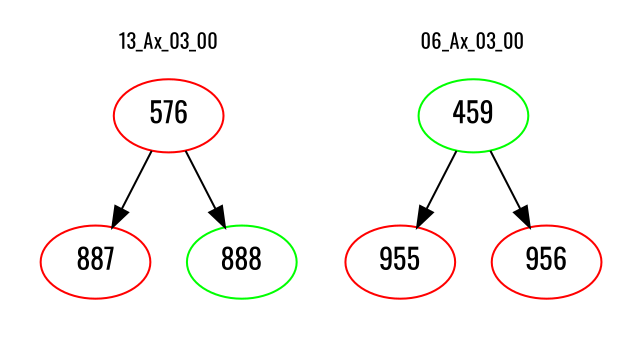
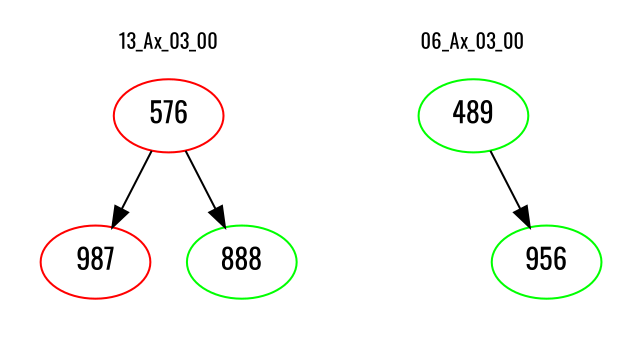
(473, 116) -> (473, 116)
(96, 262) -> (96, 262)
(400, 262) -> none
(547, 262) -> (547, 262)
